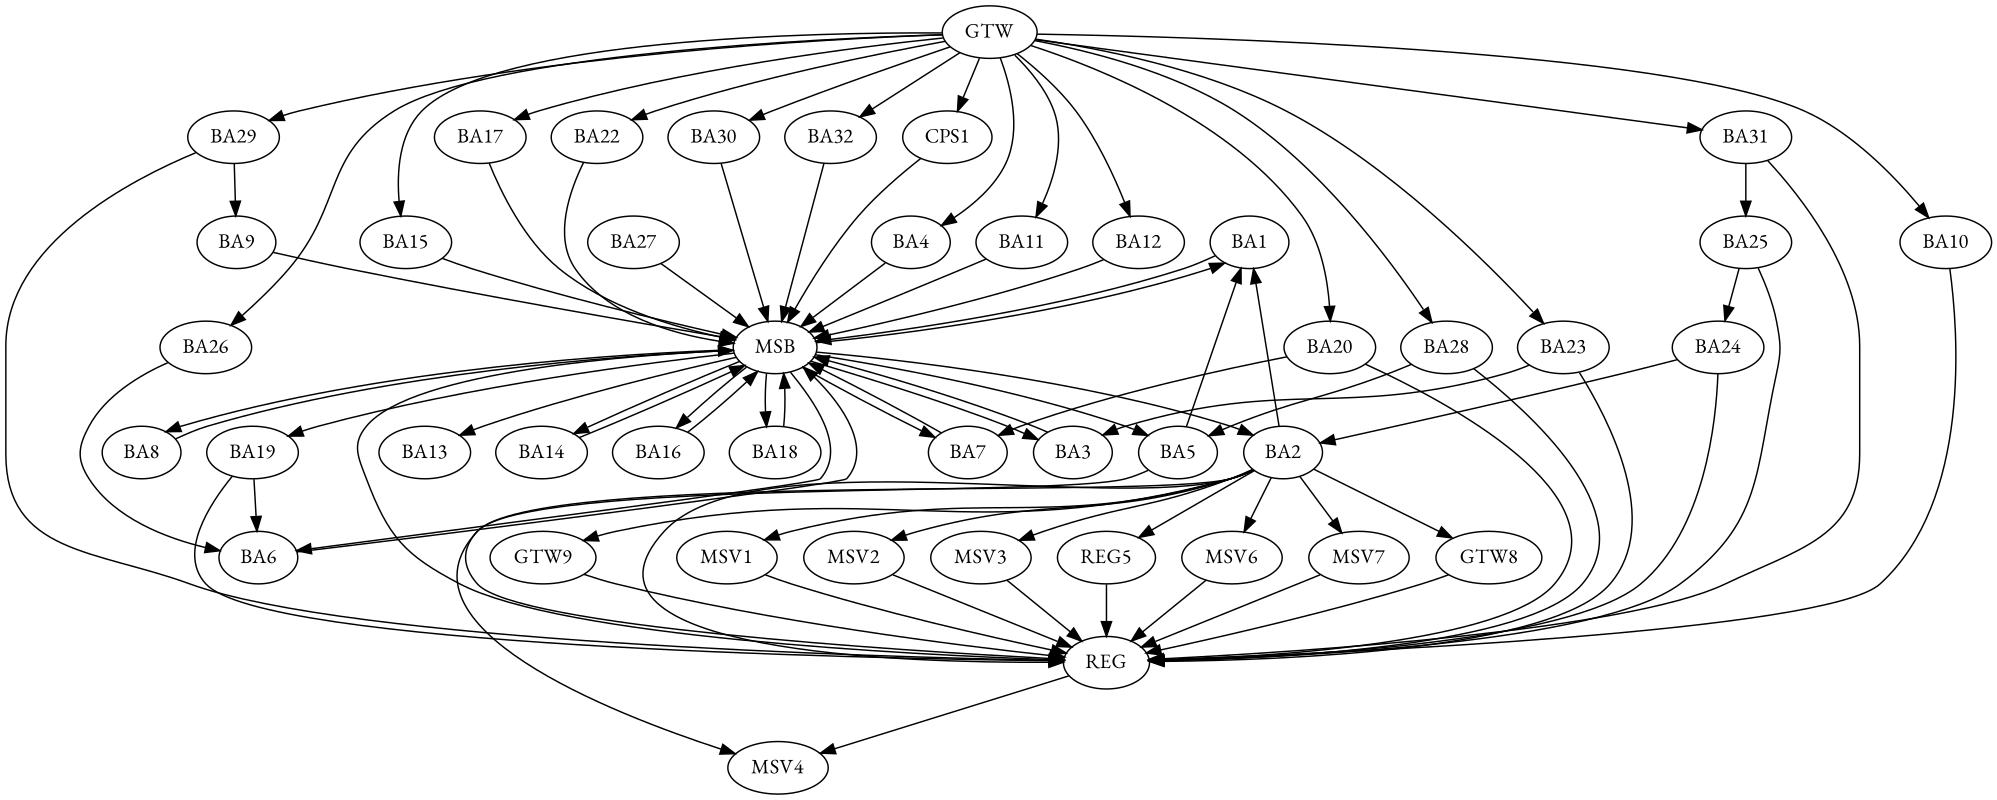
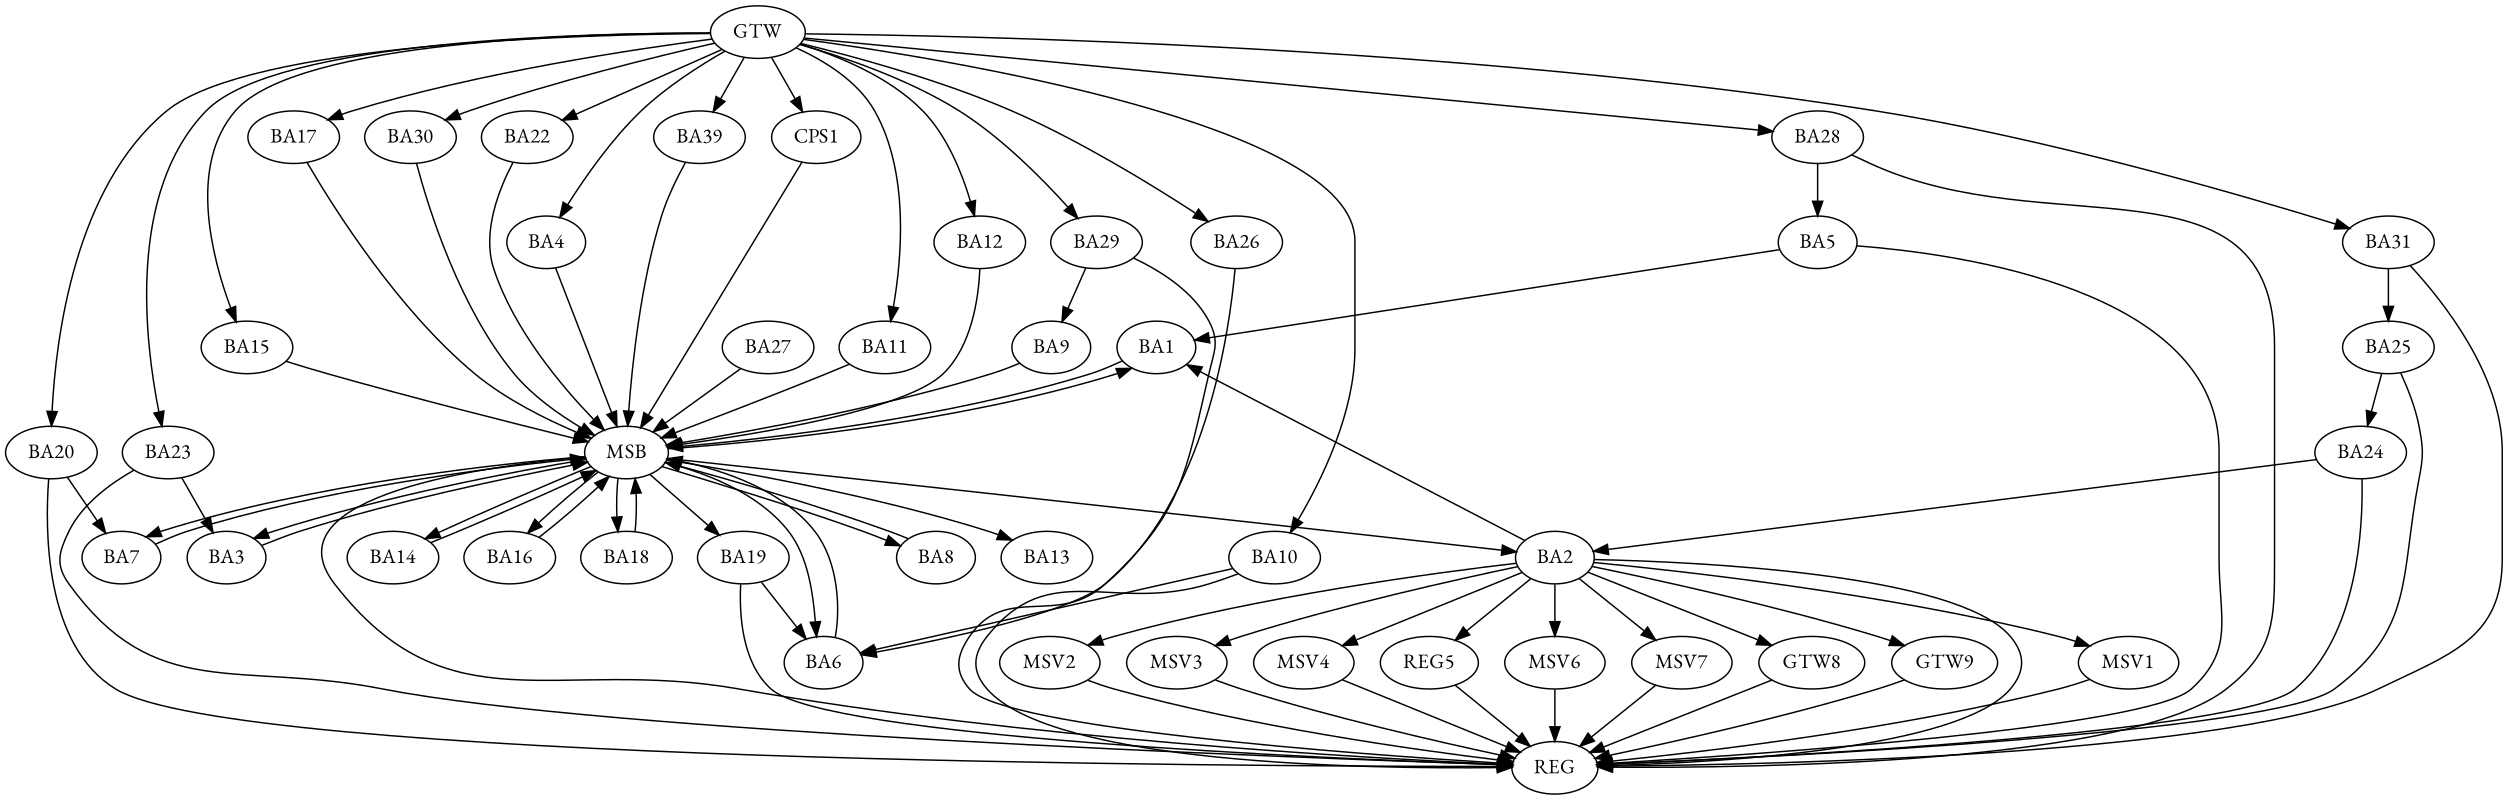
(831, 137) -> (699, 137)
(976, 385) -> none
none -> (1054, 609)
(952, 712) -> (1424, 713)
